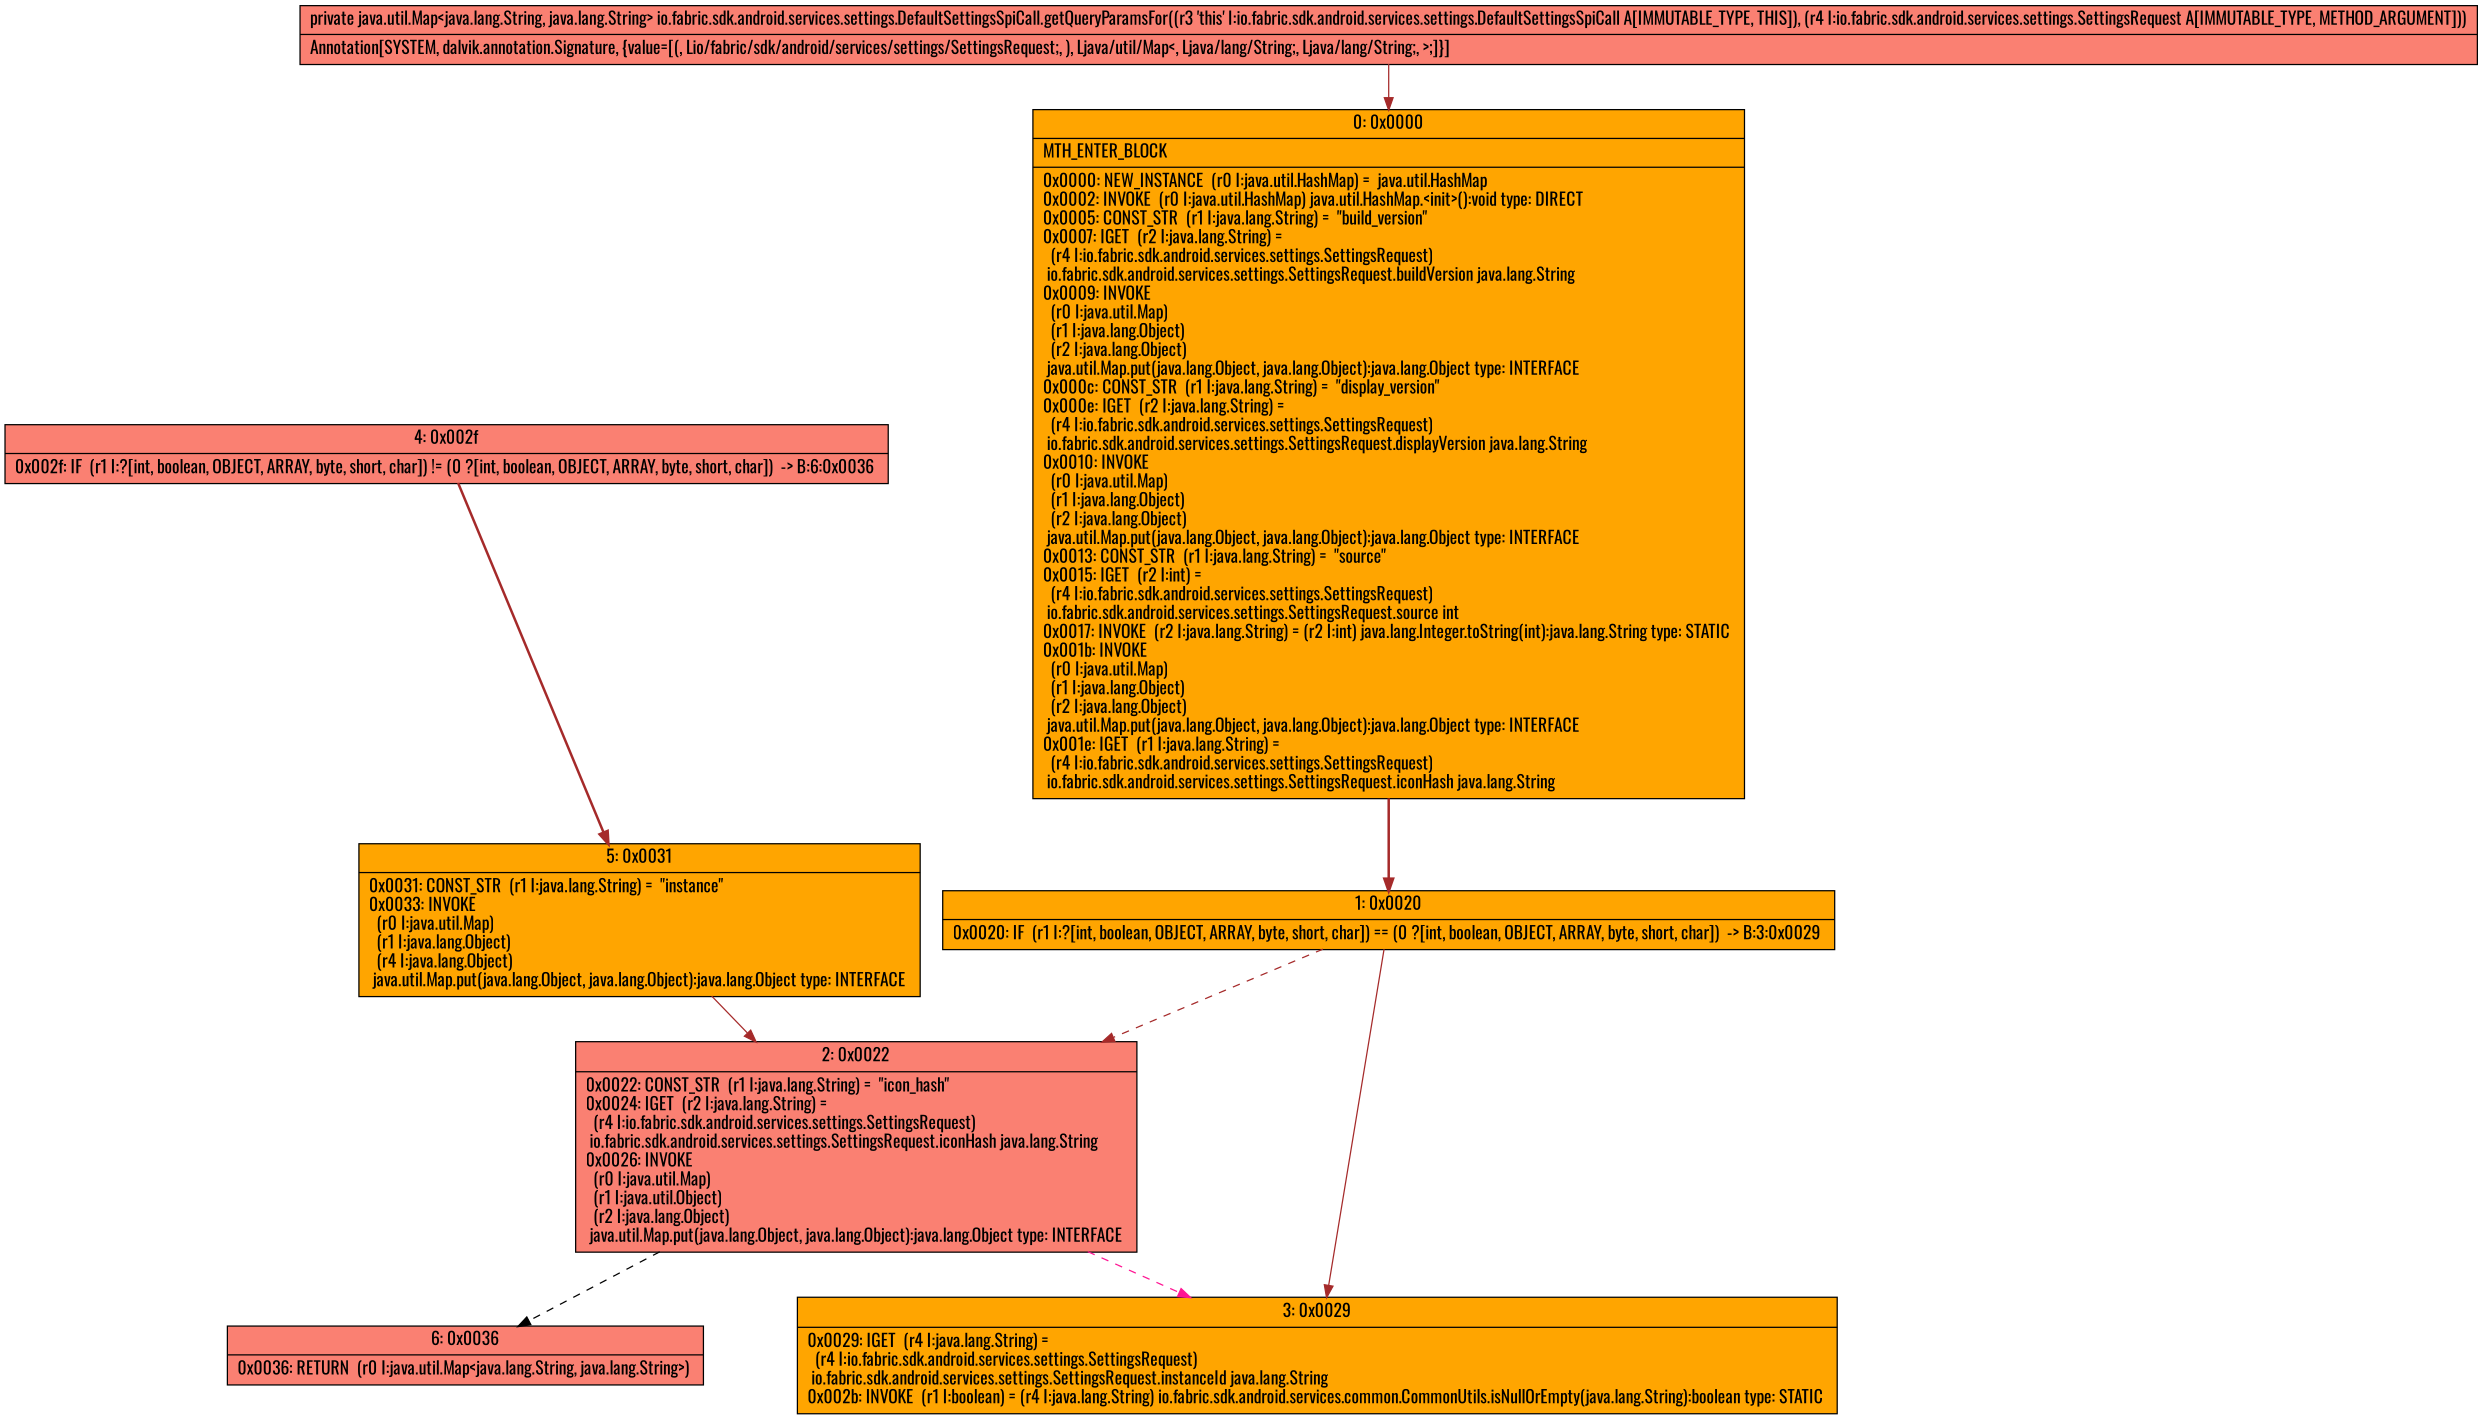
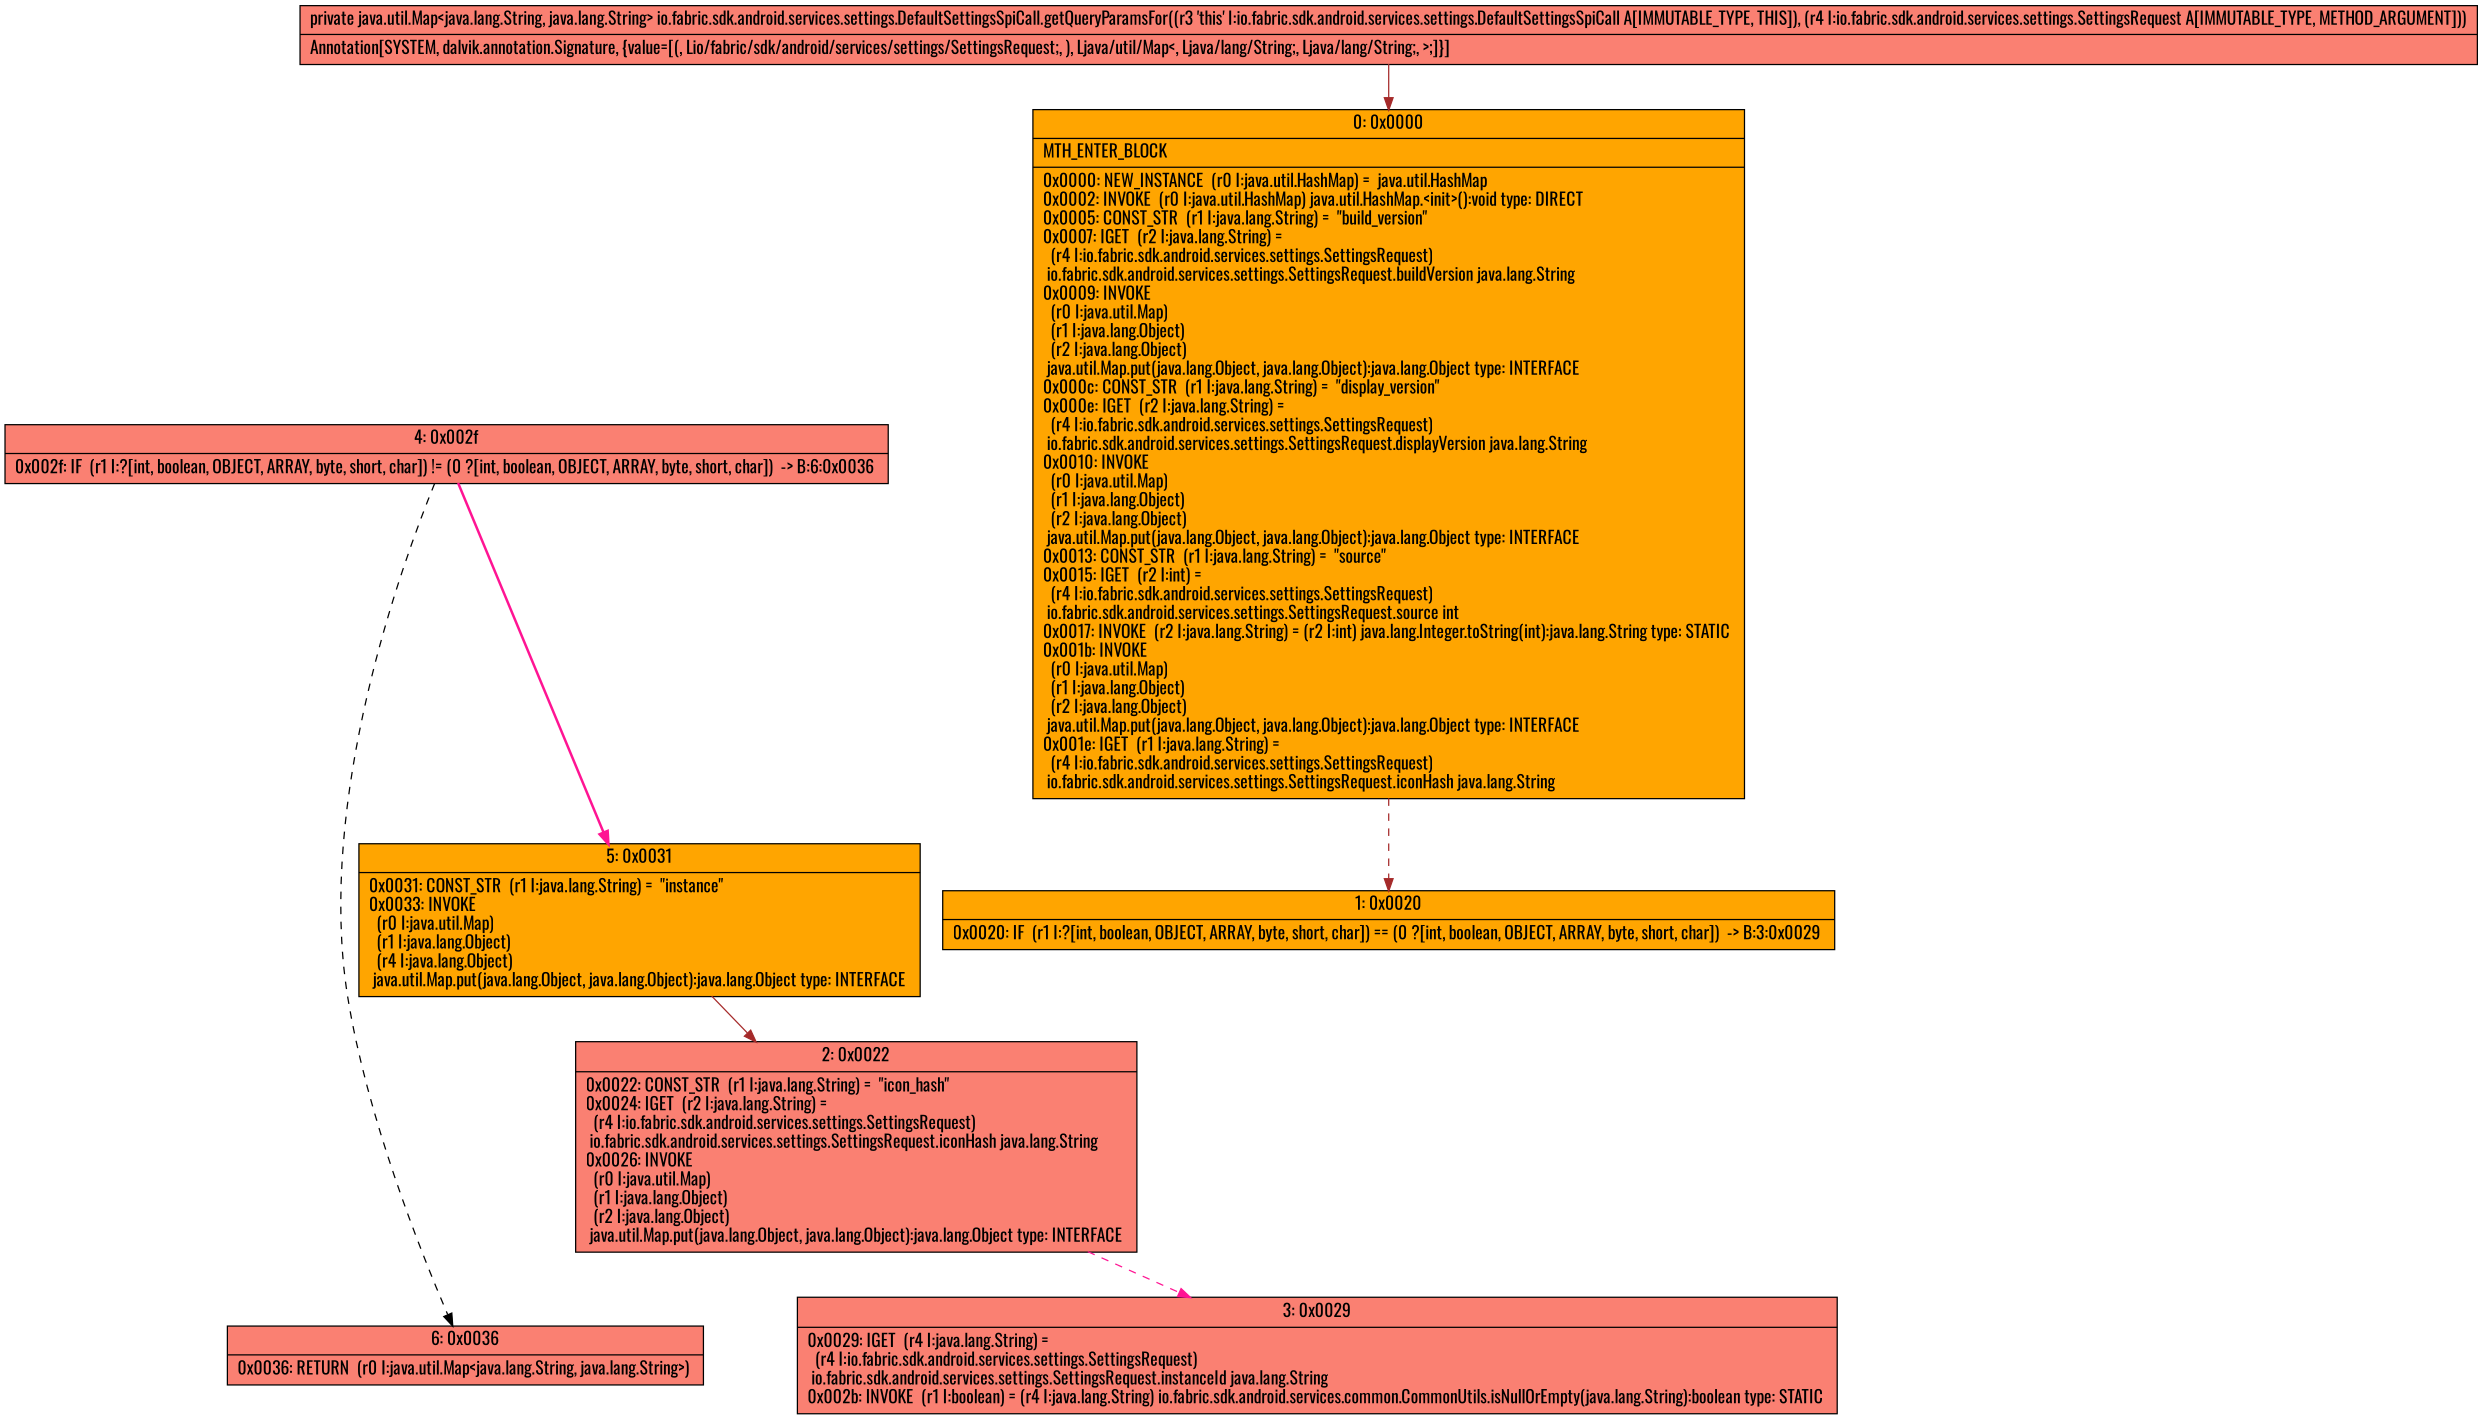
(531, 658) -> (531, 658)
(1389, 838) -> (1389, 838)
(1218, 993) -> none
(1356, 1117) -> none
(654, 1199) -> (657, 1199)
(594, 1286) -> (342, 901)
(1317, 1356) -> (1317, 1356)
